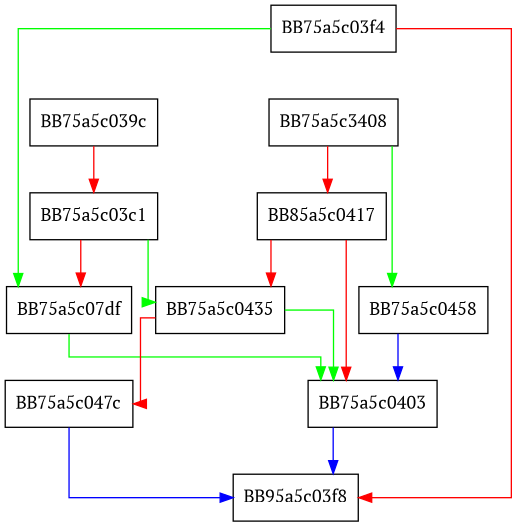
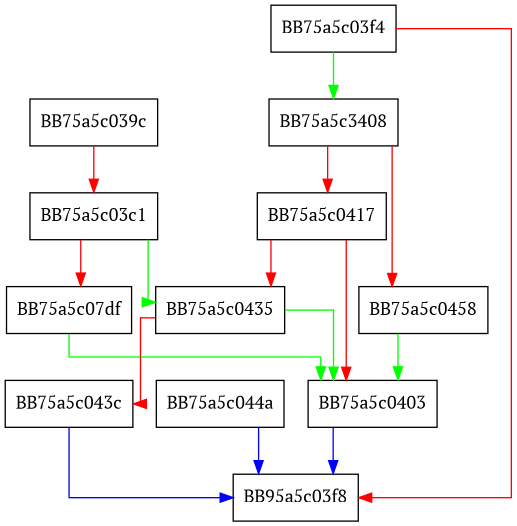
(22, 29) -> (334, 69)
(392, 210) -> (392, 210)
(322, 216) -> (322, 216)
(398, 350) -> (398, 350)
(69, 404) -> (69, 404)
none -> (220, 404)
